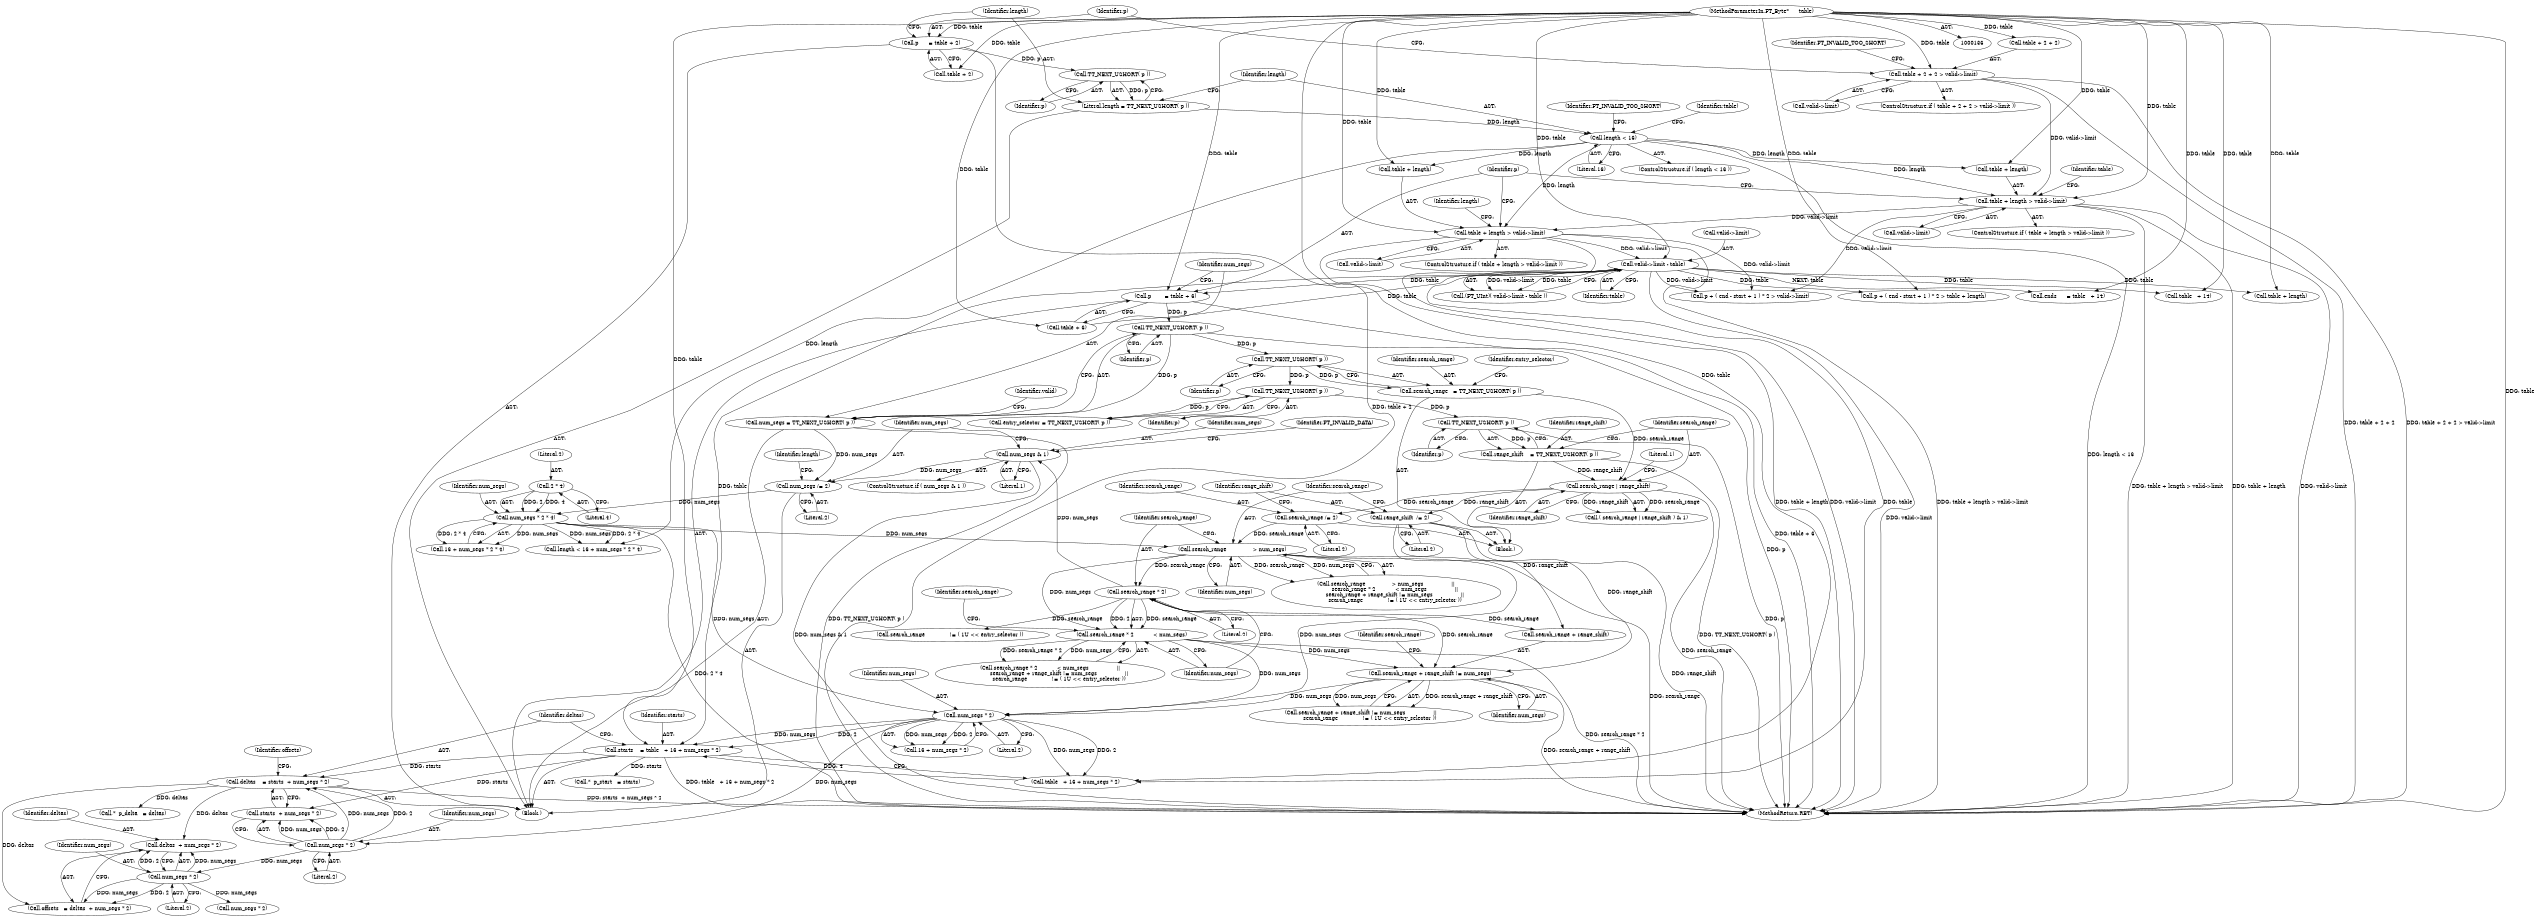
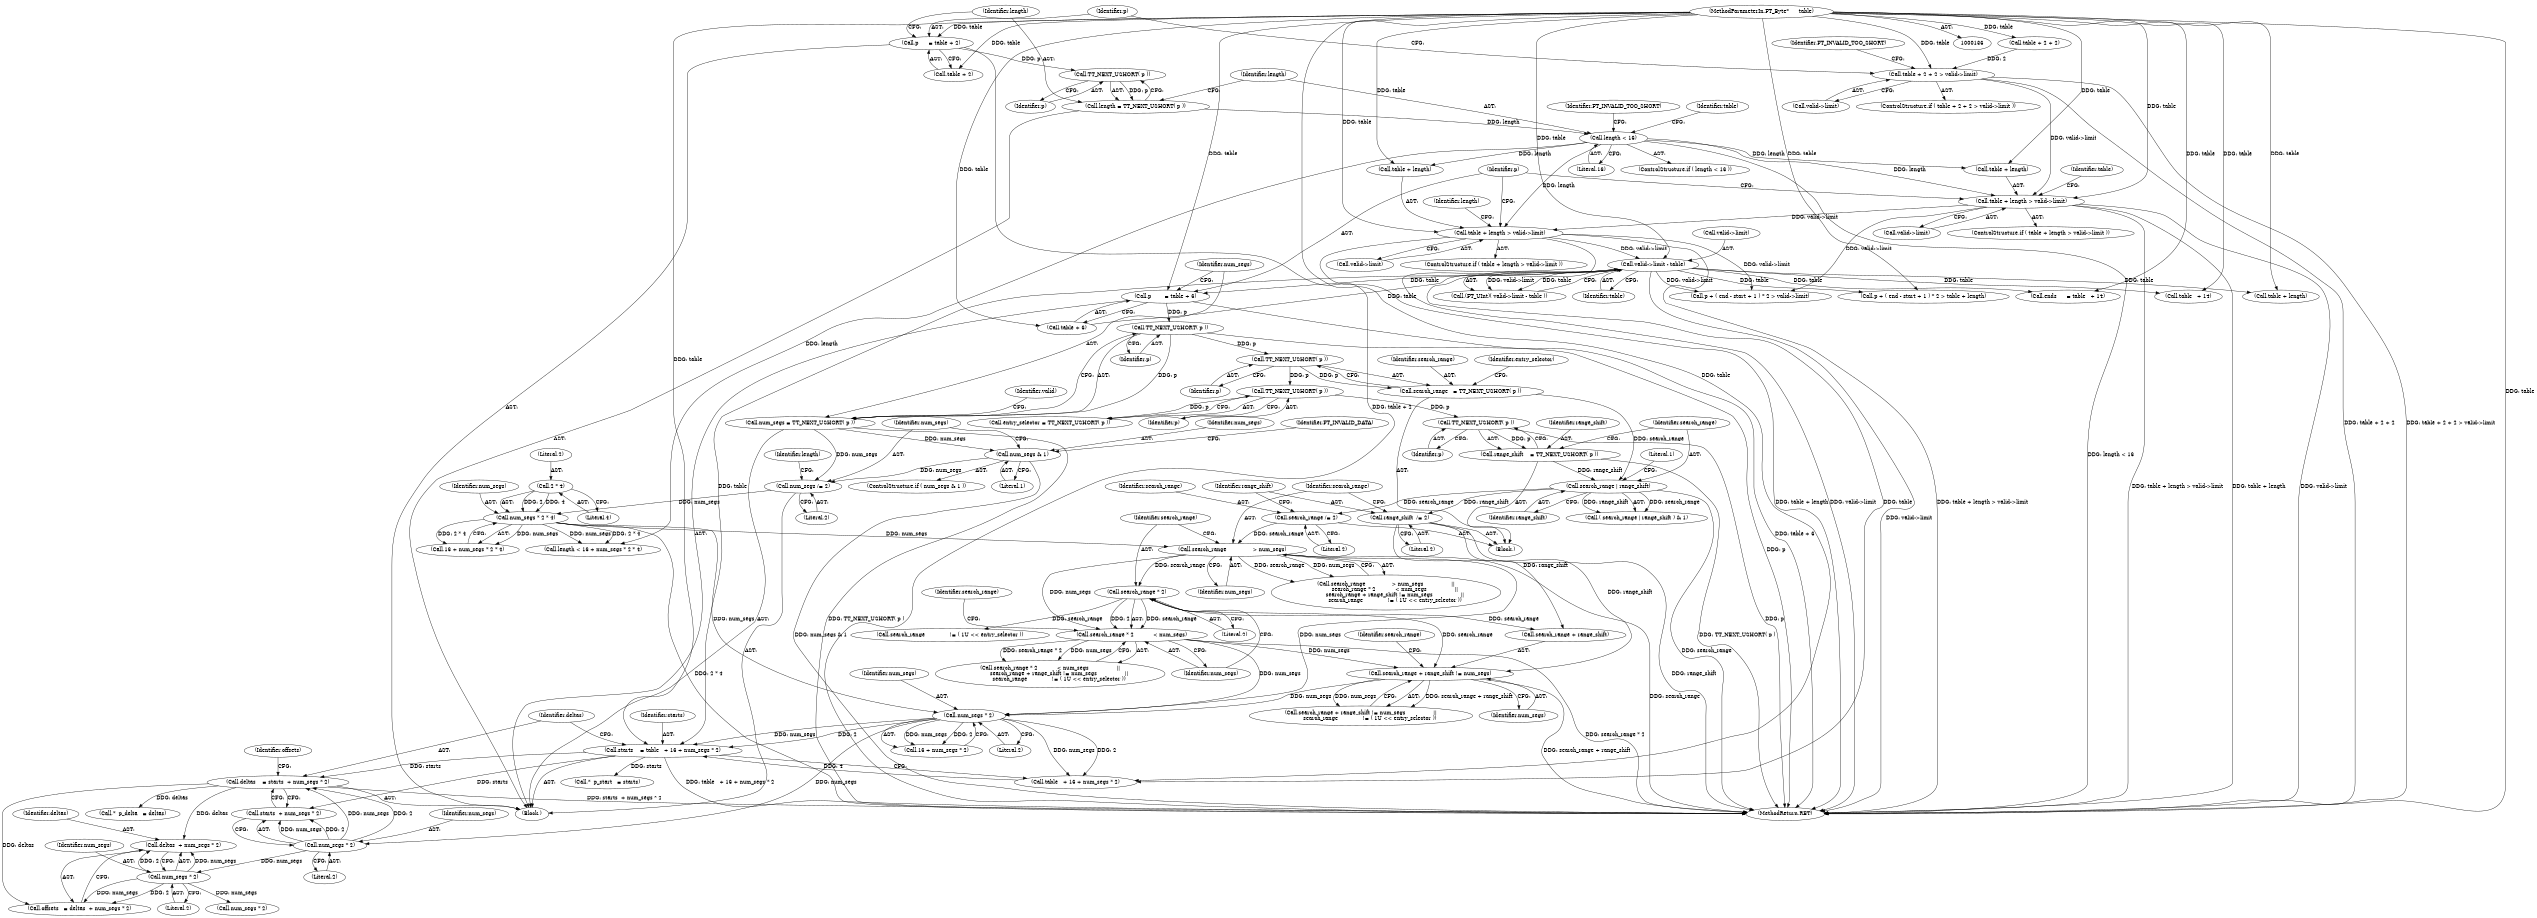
(1997, 59) -> (1997, 59)
(1136, 107) -> (1136, 107)
(1808, 281) -> (1808, 281)
(1057, 545) -> (914, 439)
(279, 798) -> (279, 798)
